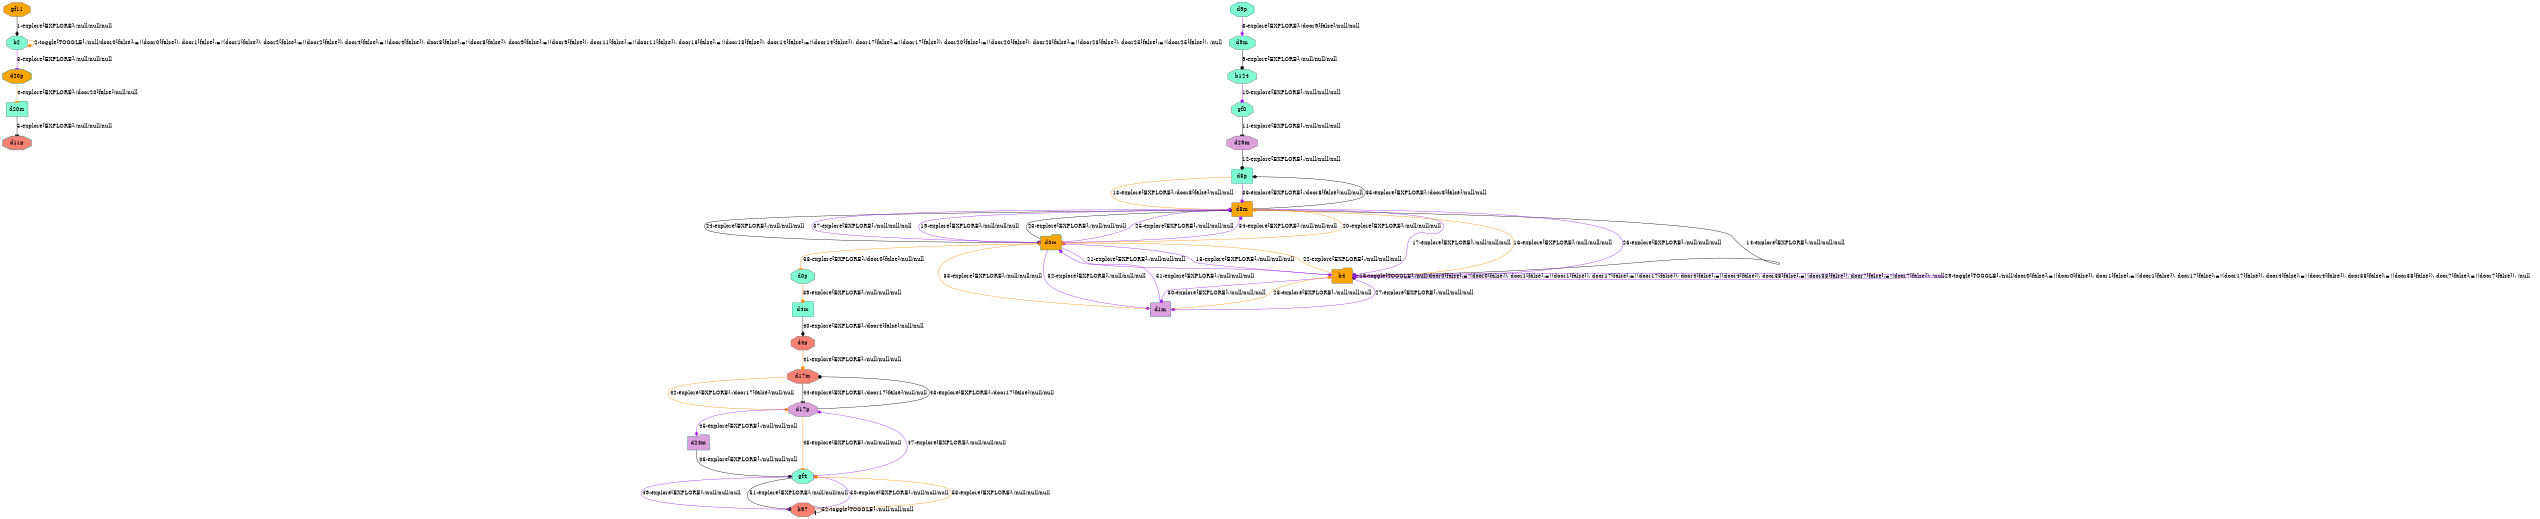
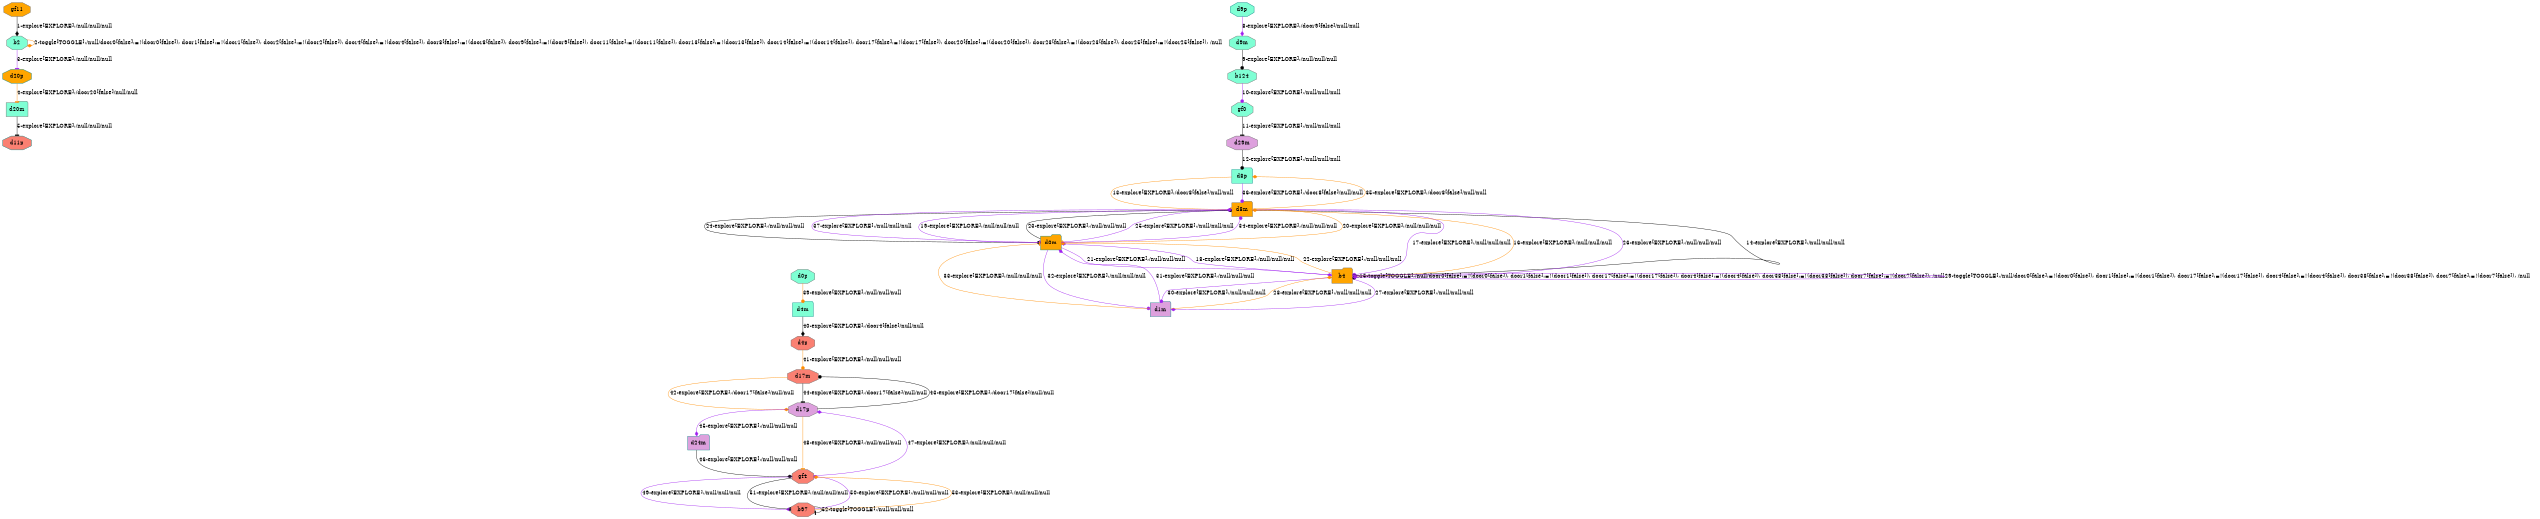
(1364, 195) -> (1364, 195)
(916, 247) -> none
(1078, 298) -> (1078, 298)
(803, 476) -> (803, 476)
